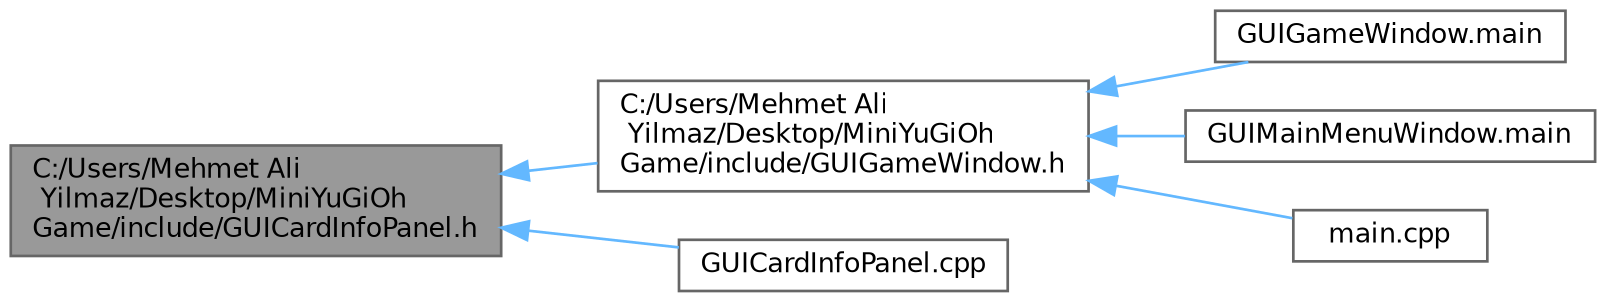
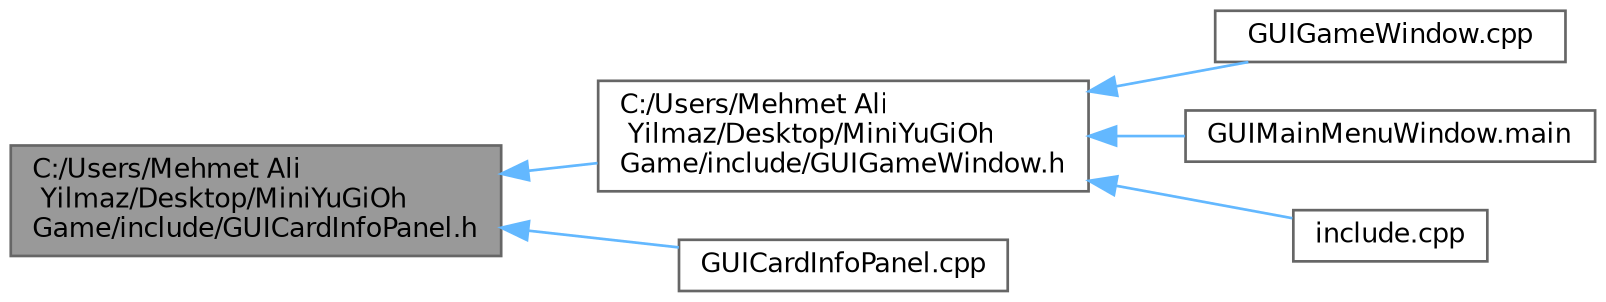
(1390, 36) -> (1390, 36)
(1390, 236) -> (1390, 236)
